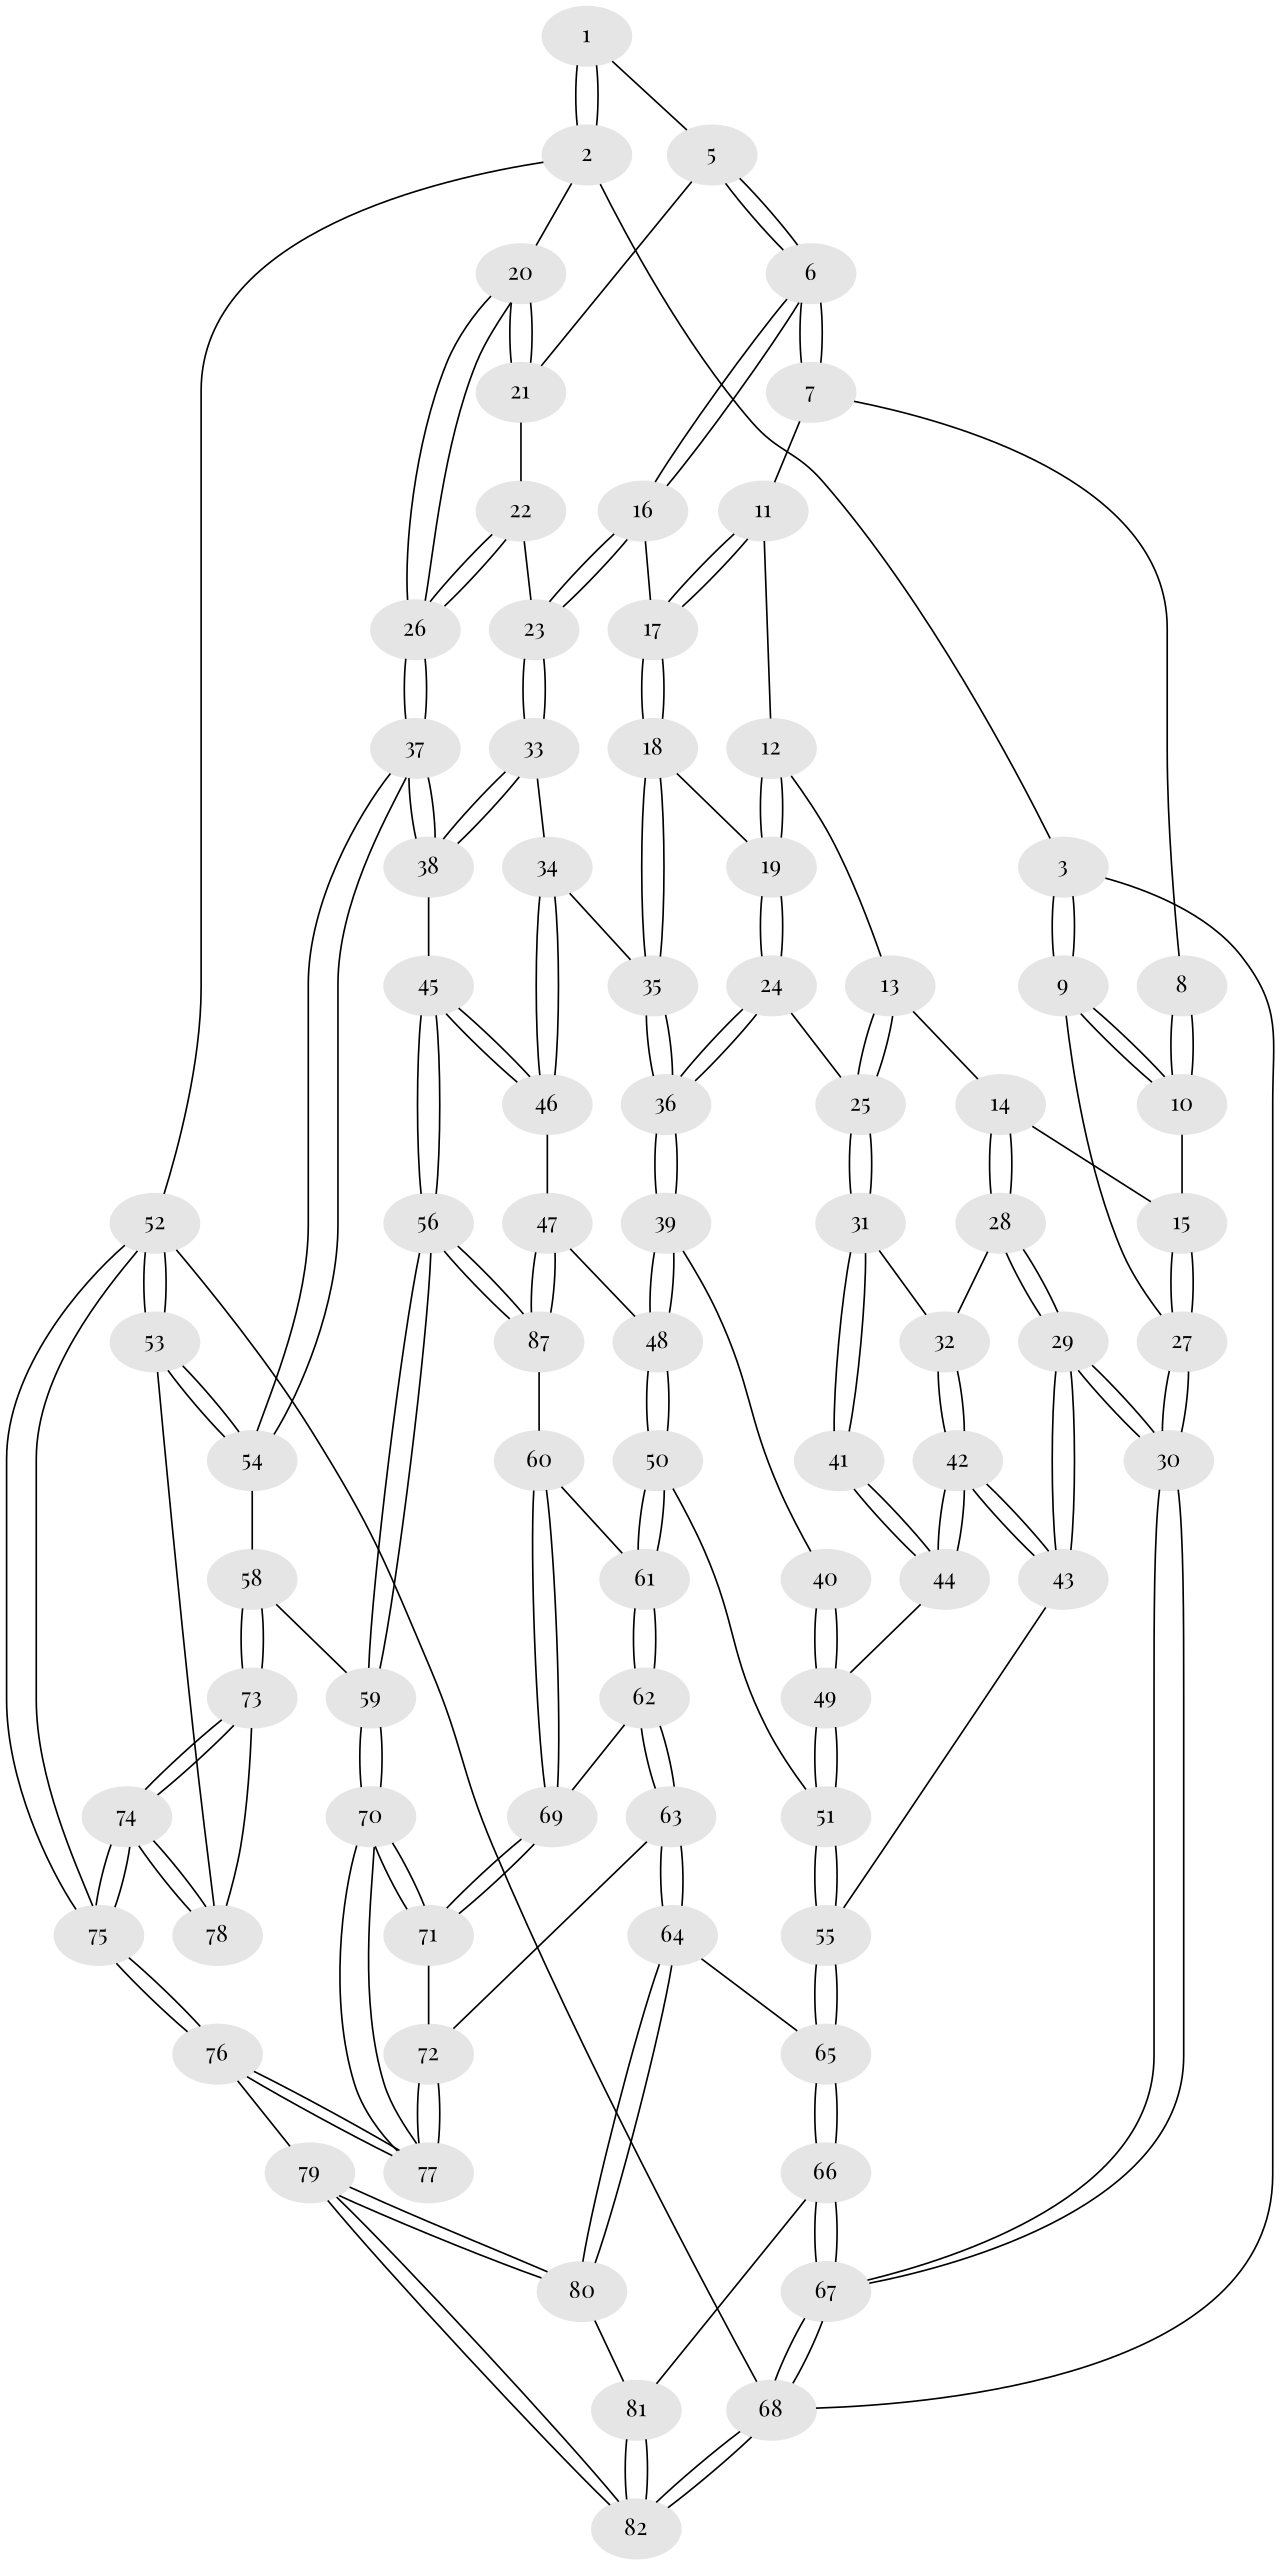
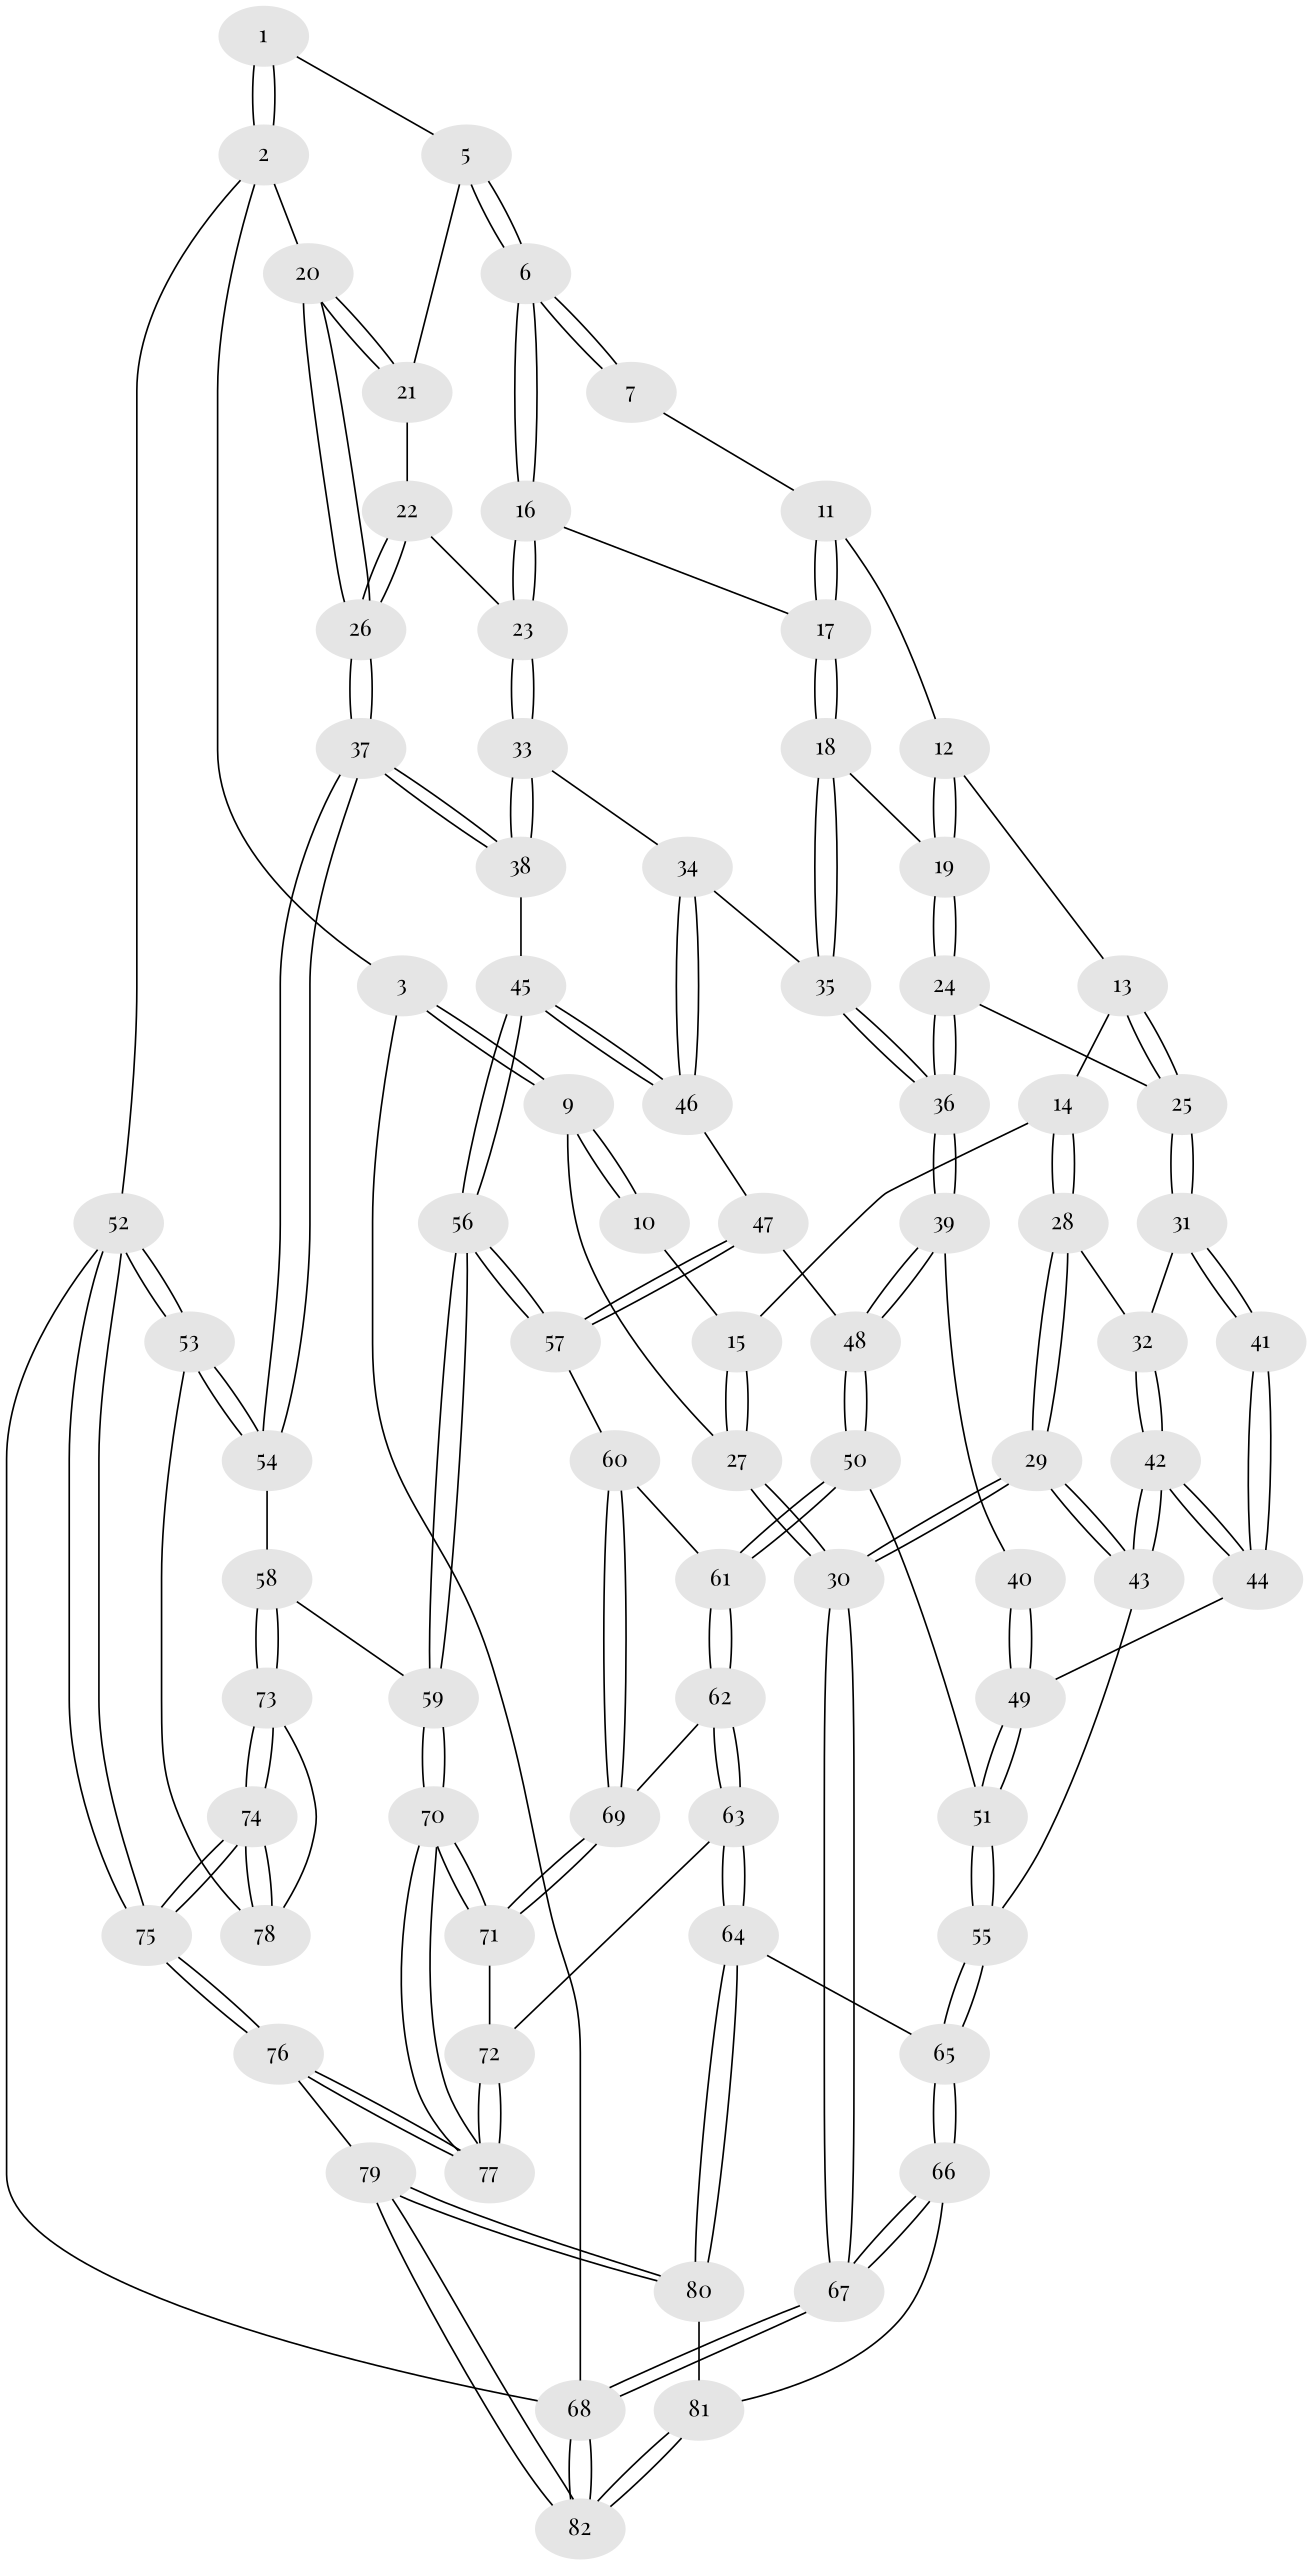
(1182, 986) -> none
(539, 1342) -> (556, 1342)
